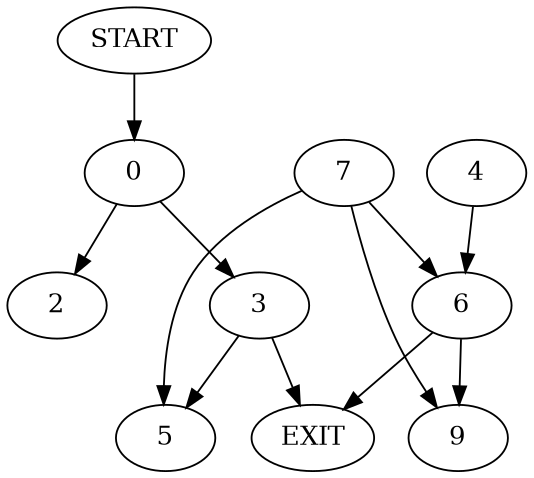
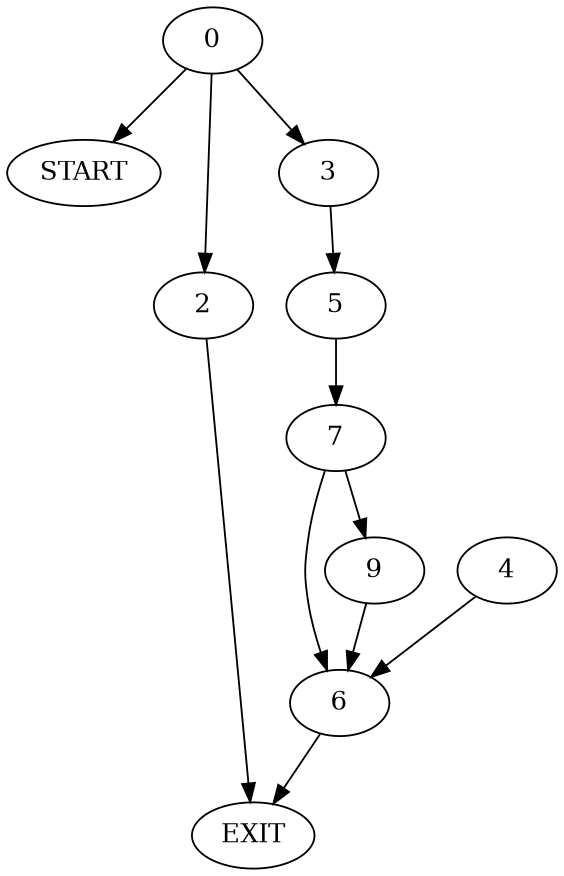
(134, 98) -> (156, 99)
(199, 265) -> (336, 363)
(282, 363) -> (227, 561)
(460, 363) -> (360, 628)
